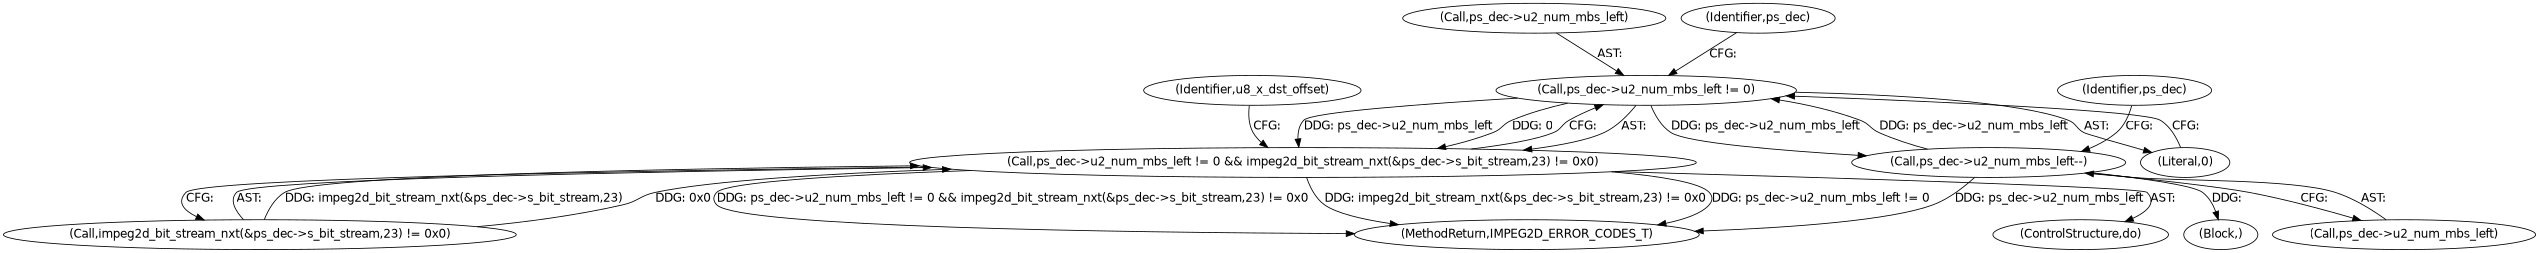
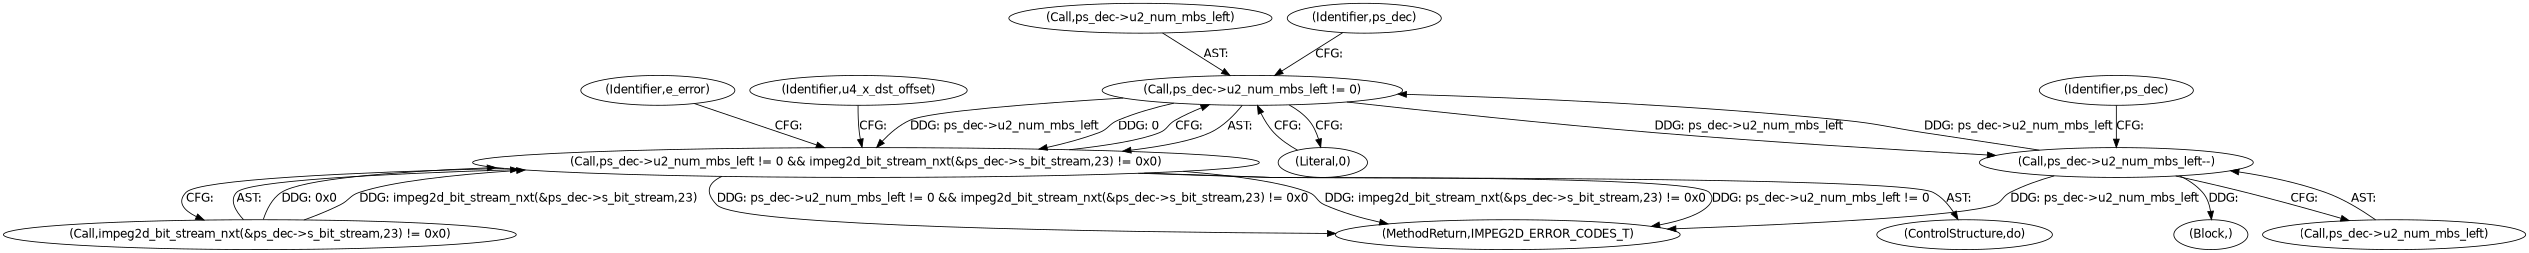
none -> (658, 90)
(1252, 90) -> (859, 90)
(2099, 126) -> (1331, 126)
